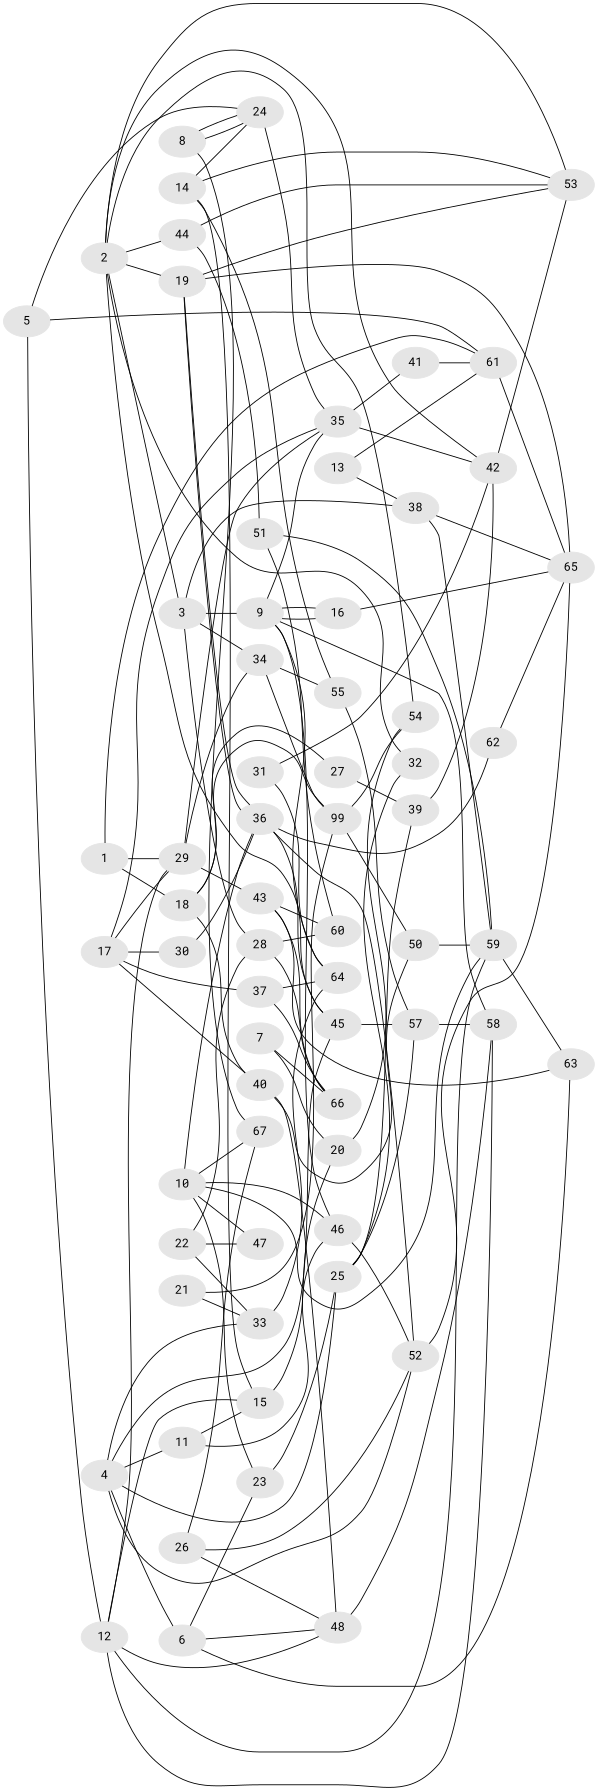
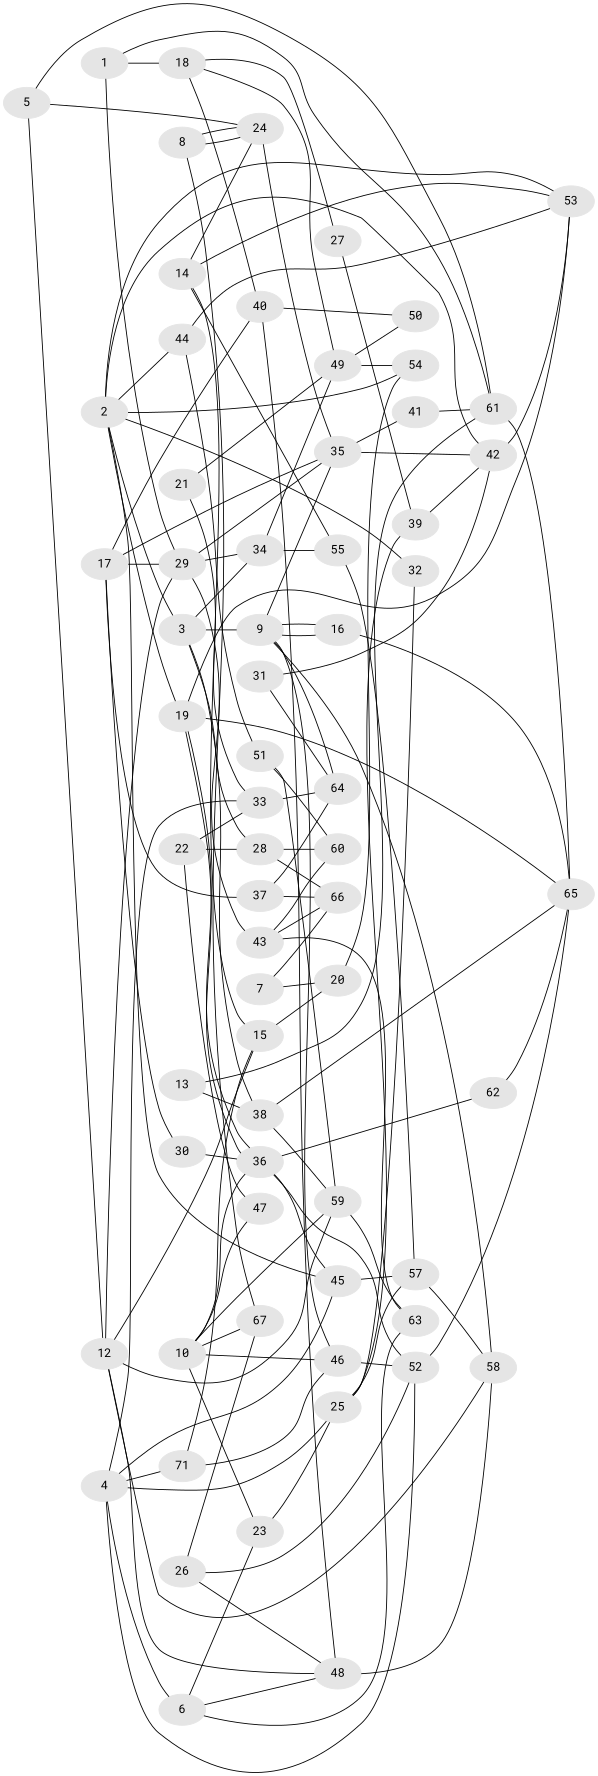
(338, 819) -> (338, 366)
(455, 945) -> none
(182, 1443) -> (182, 1466)
